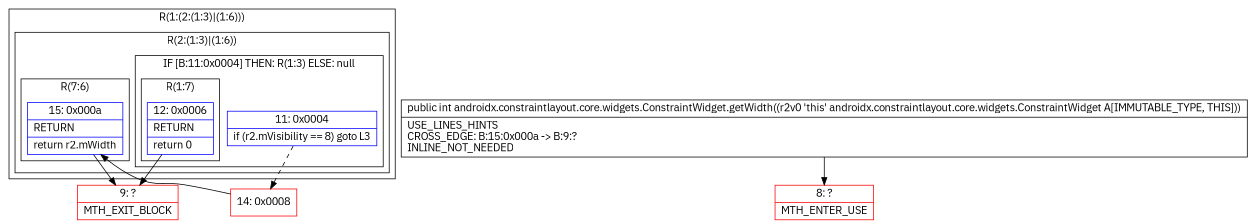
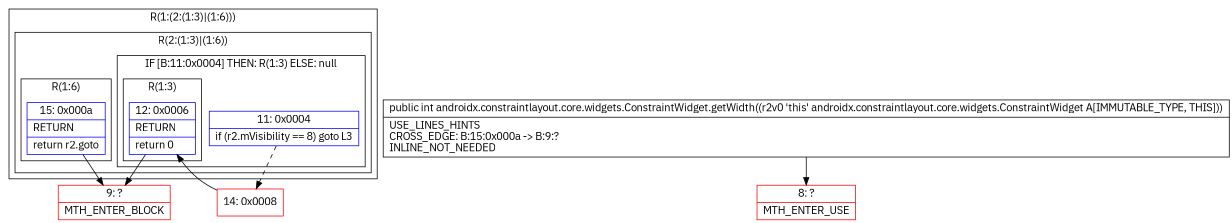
(75, 88) -> (66, 88)
(180, 88) -> (162, 88)
(75, 145) -> (66, 145)
(166, 184) -> (205, 183)
(128, 211) -> (114, 211)
